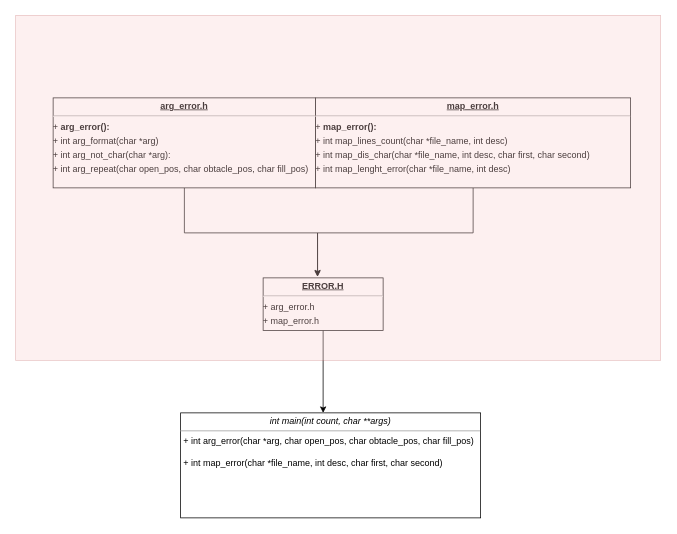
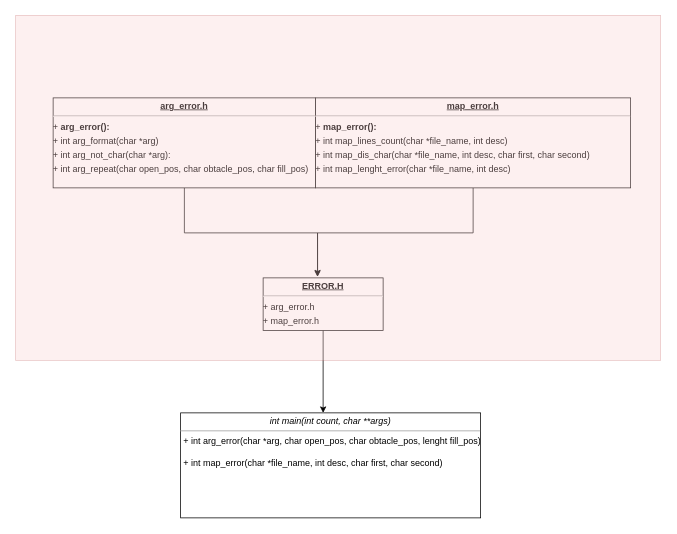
(348, 429) -> (352, 429)
